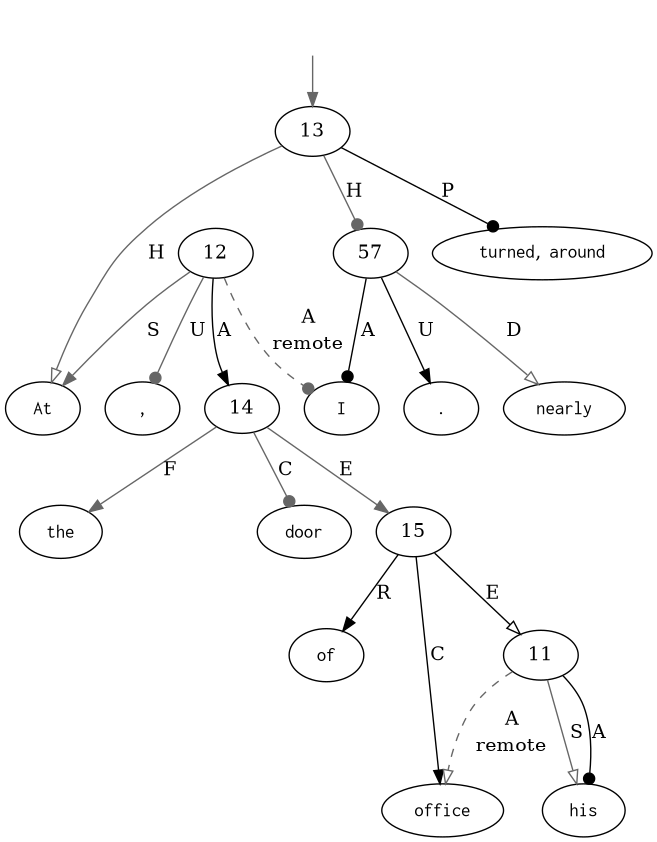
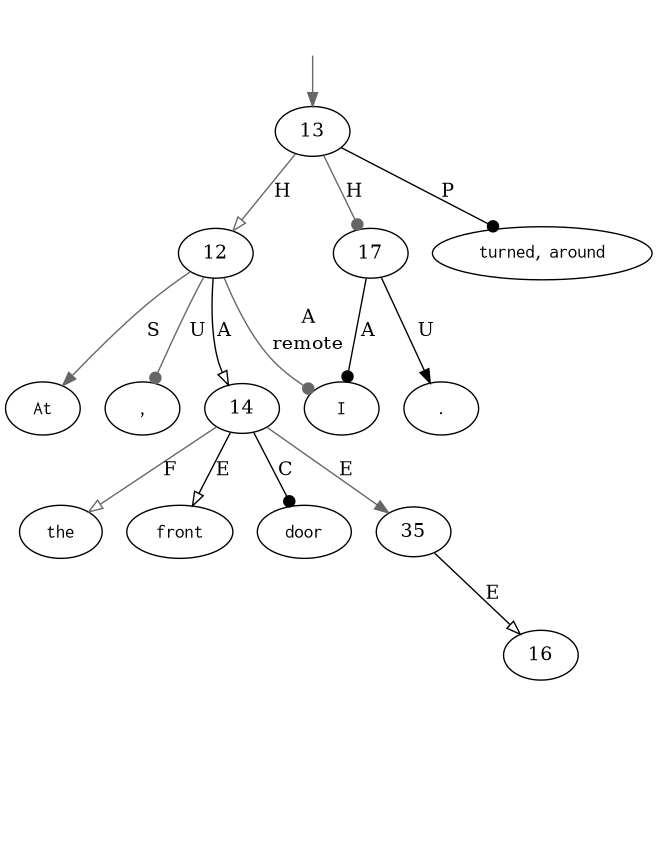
(143, 232) -> (269, 187)
(371, 253) -> (371, 253)
(213, 326) -> (213, 326)
(255, 338) -> (255, 338)
(564, 408) -> none
(270, 464) -> (270, 464)
(158, 465) -> (158, 465)
none -> (180, 532)
(414, 532) -> (414, 532)
(326, 655) -> none
(541, 655) -> (541, 655)
(443, 810) -> none
(584, 810) -> none
